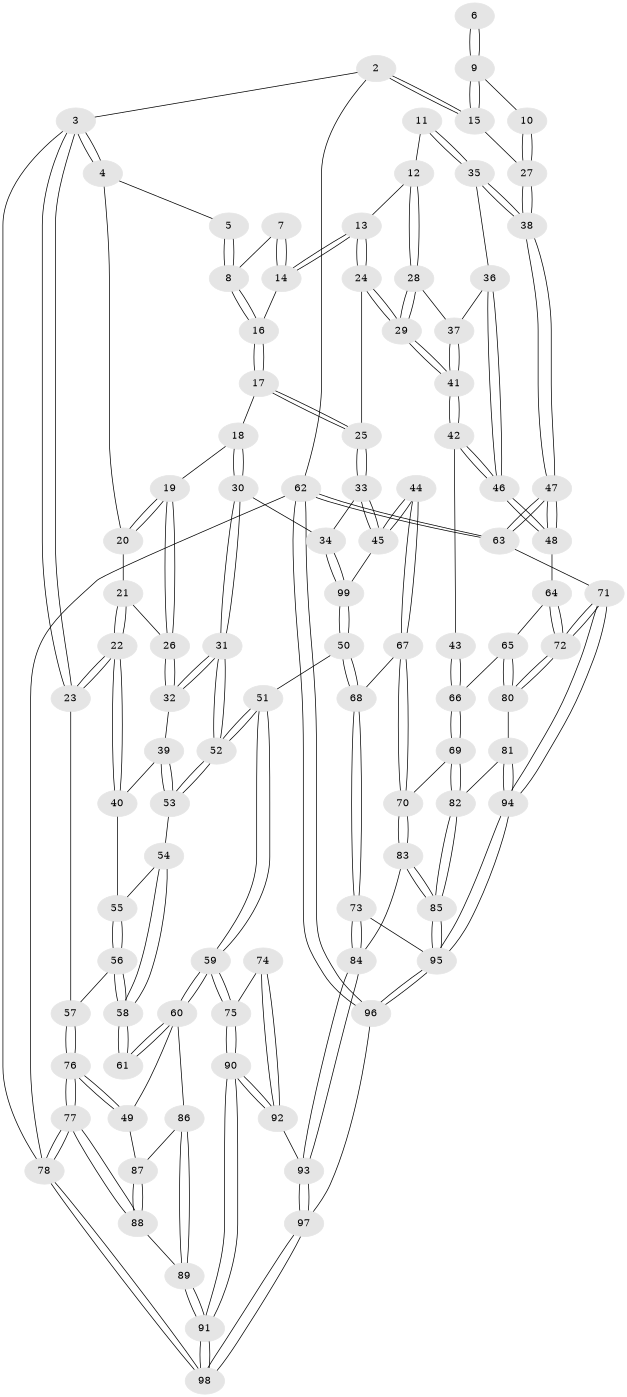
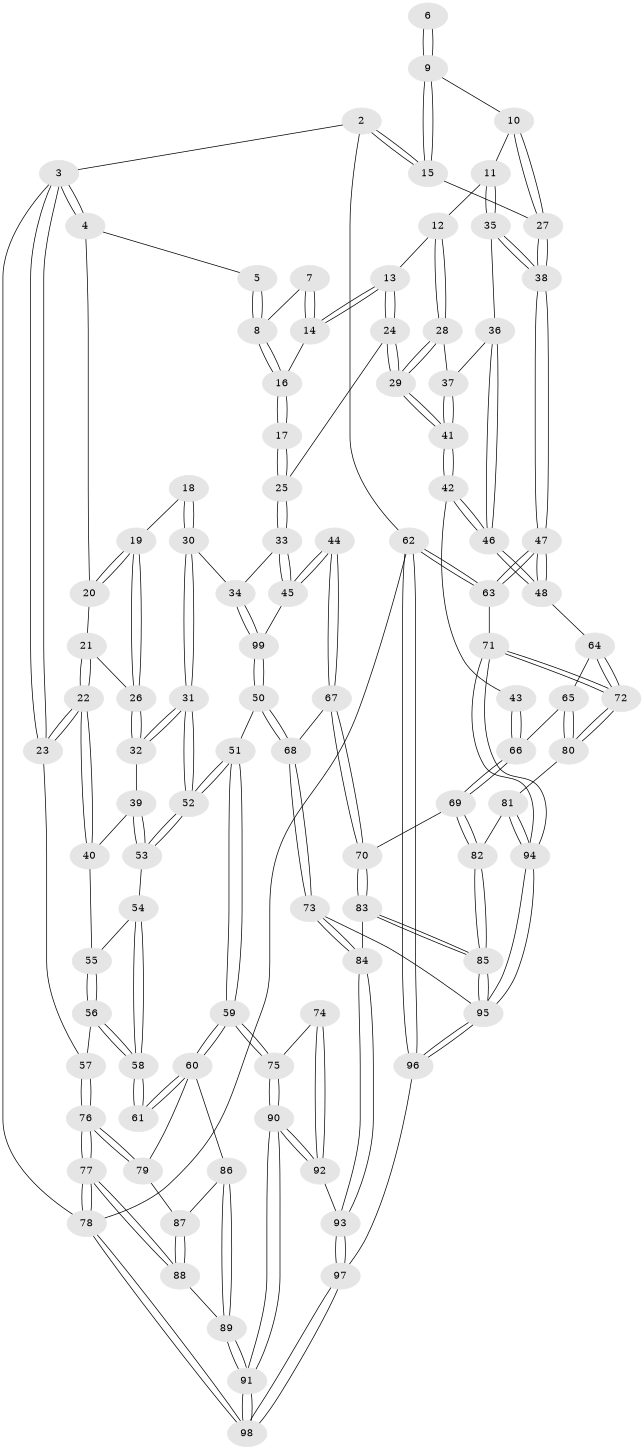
none -> (502, 147)
(249, 410) -> none
(128, 1119) -> (143, 1171)
